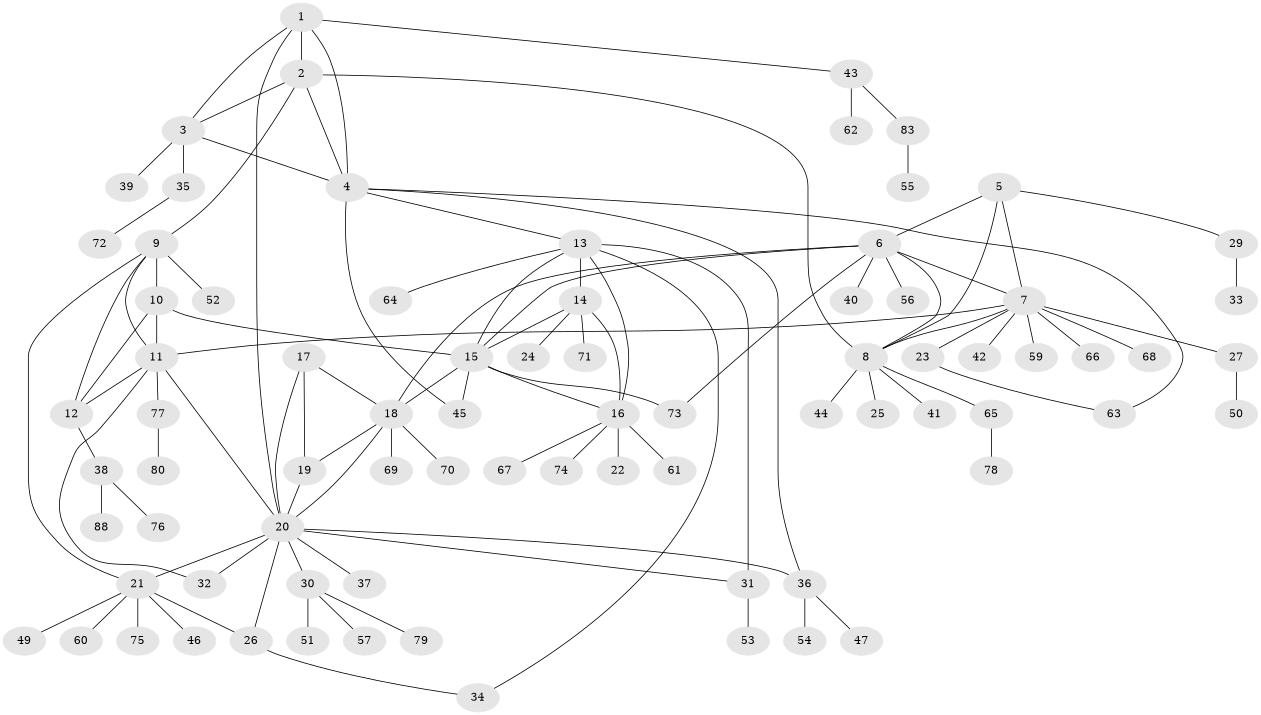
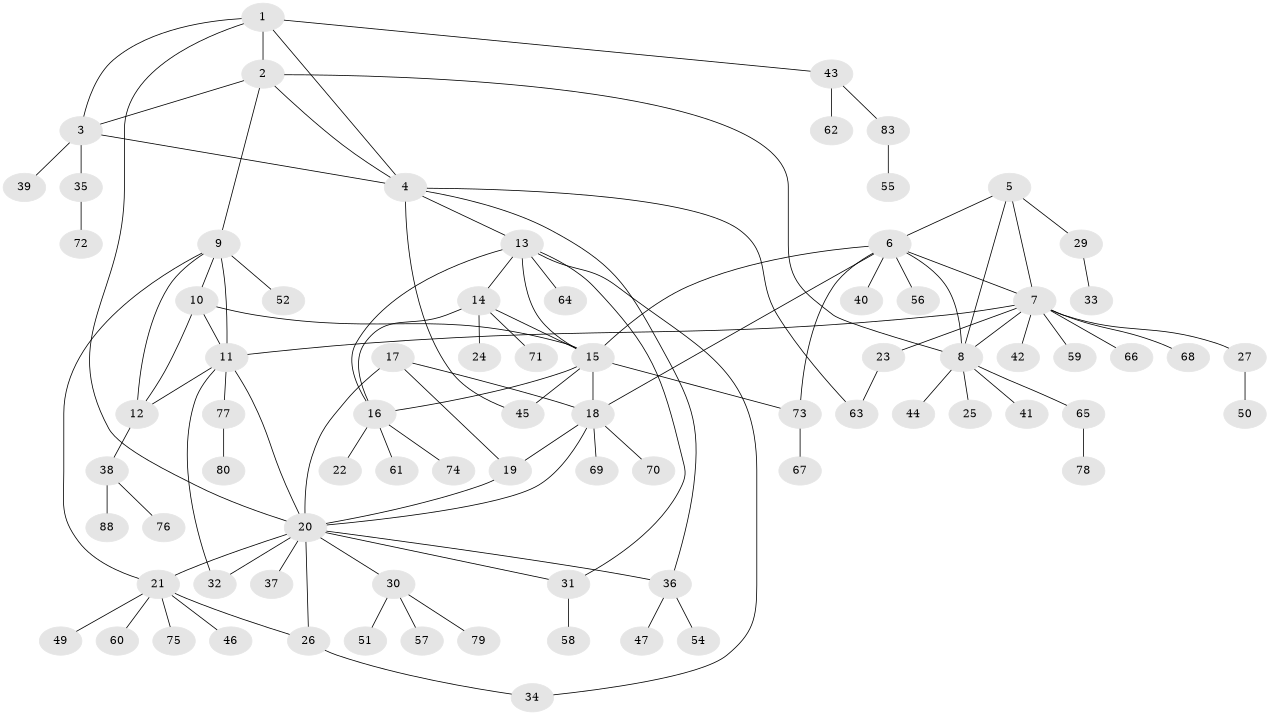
(562, 443) -> (800, 443)
(748, 641) -> (569, 641)
